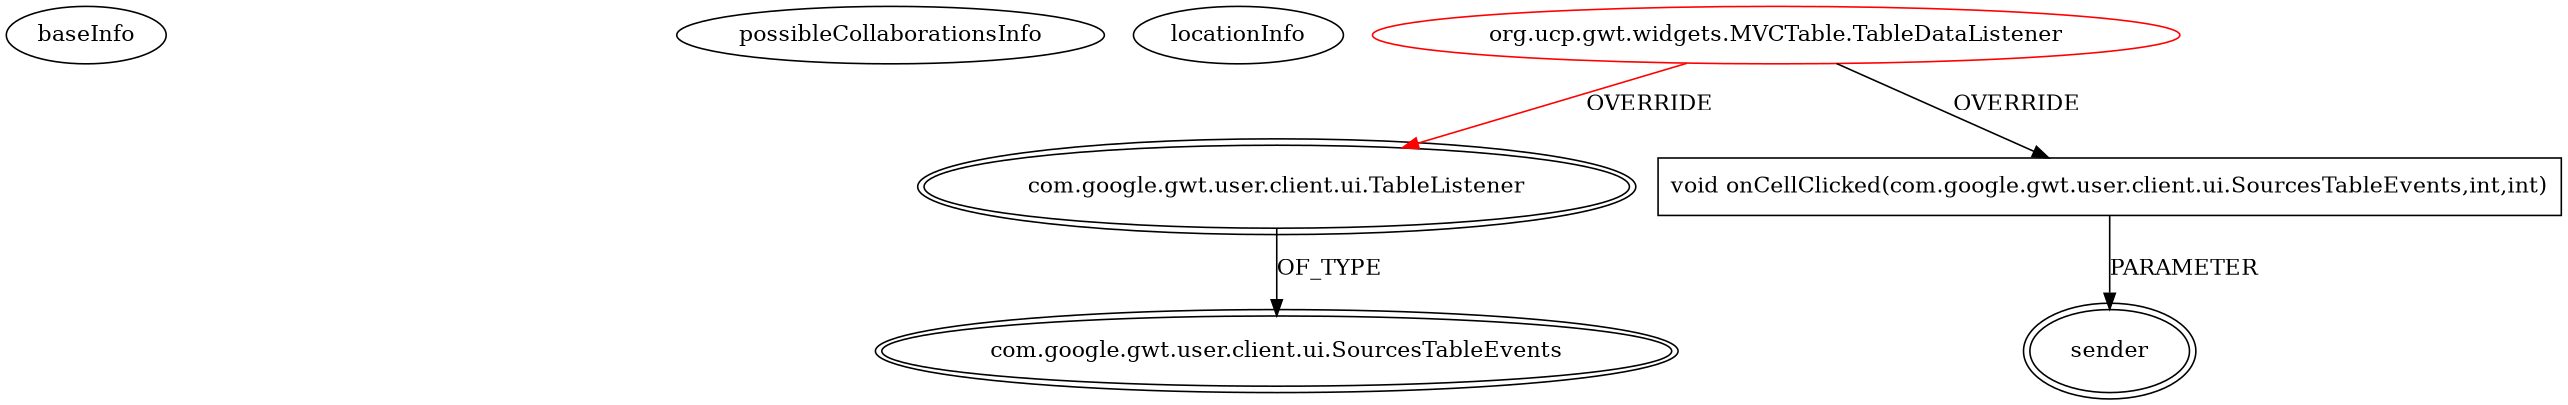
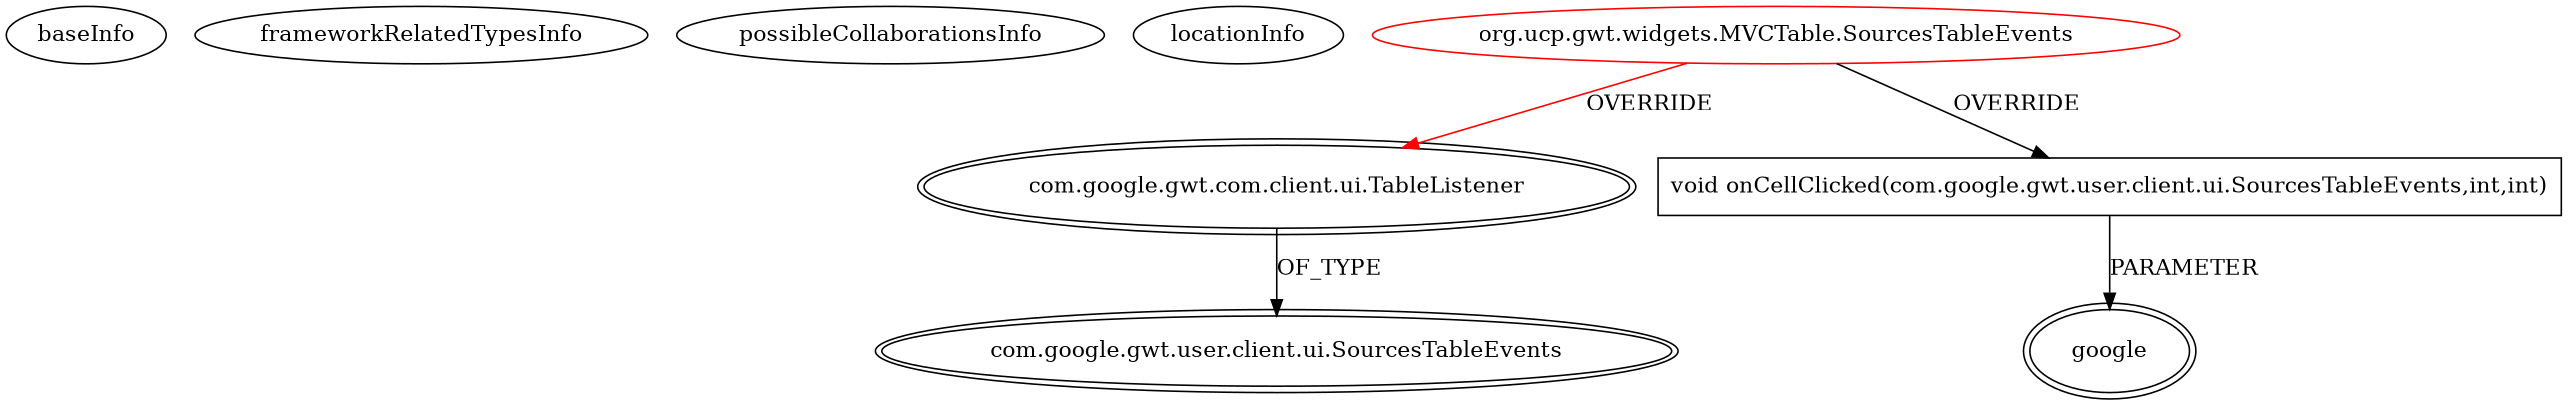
none -> (421, 35)
(1776, 35) -> (1776, 35)
(1277, 187) -> (1277, 187)
(2110, 351) -> (2110, 351)
